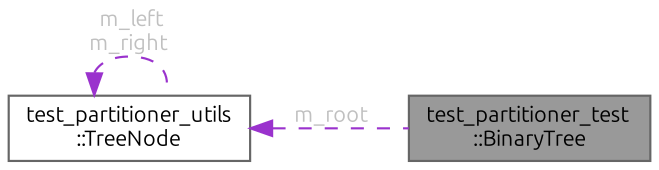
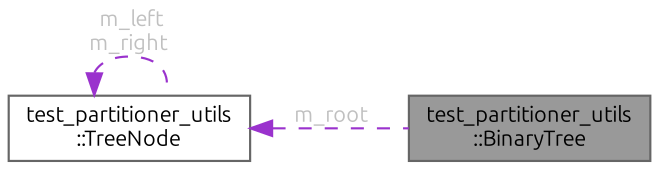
(530, 128) -> (530, 128)
